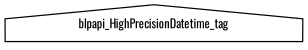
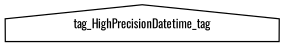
(154, 25) -> (142, 25)
